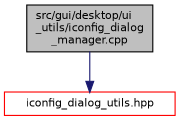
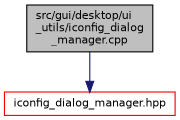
(90, 104) -> (90, 104)
